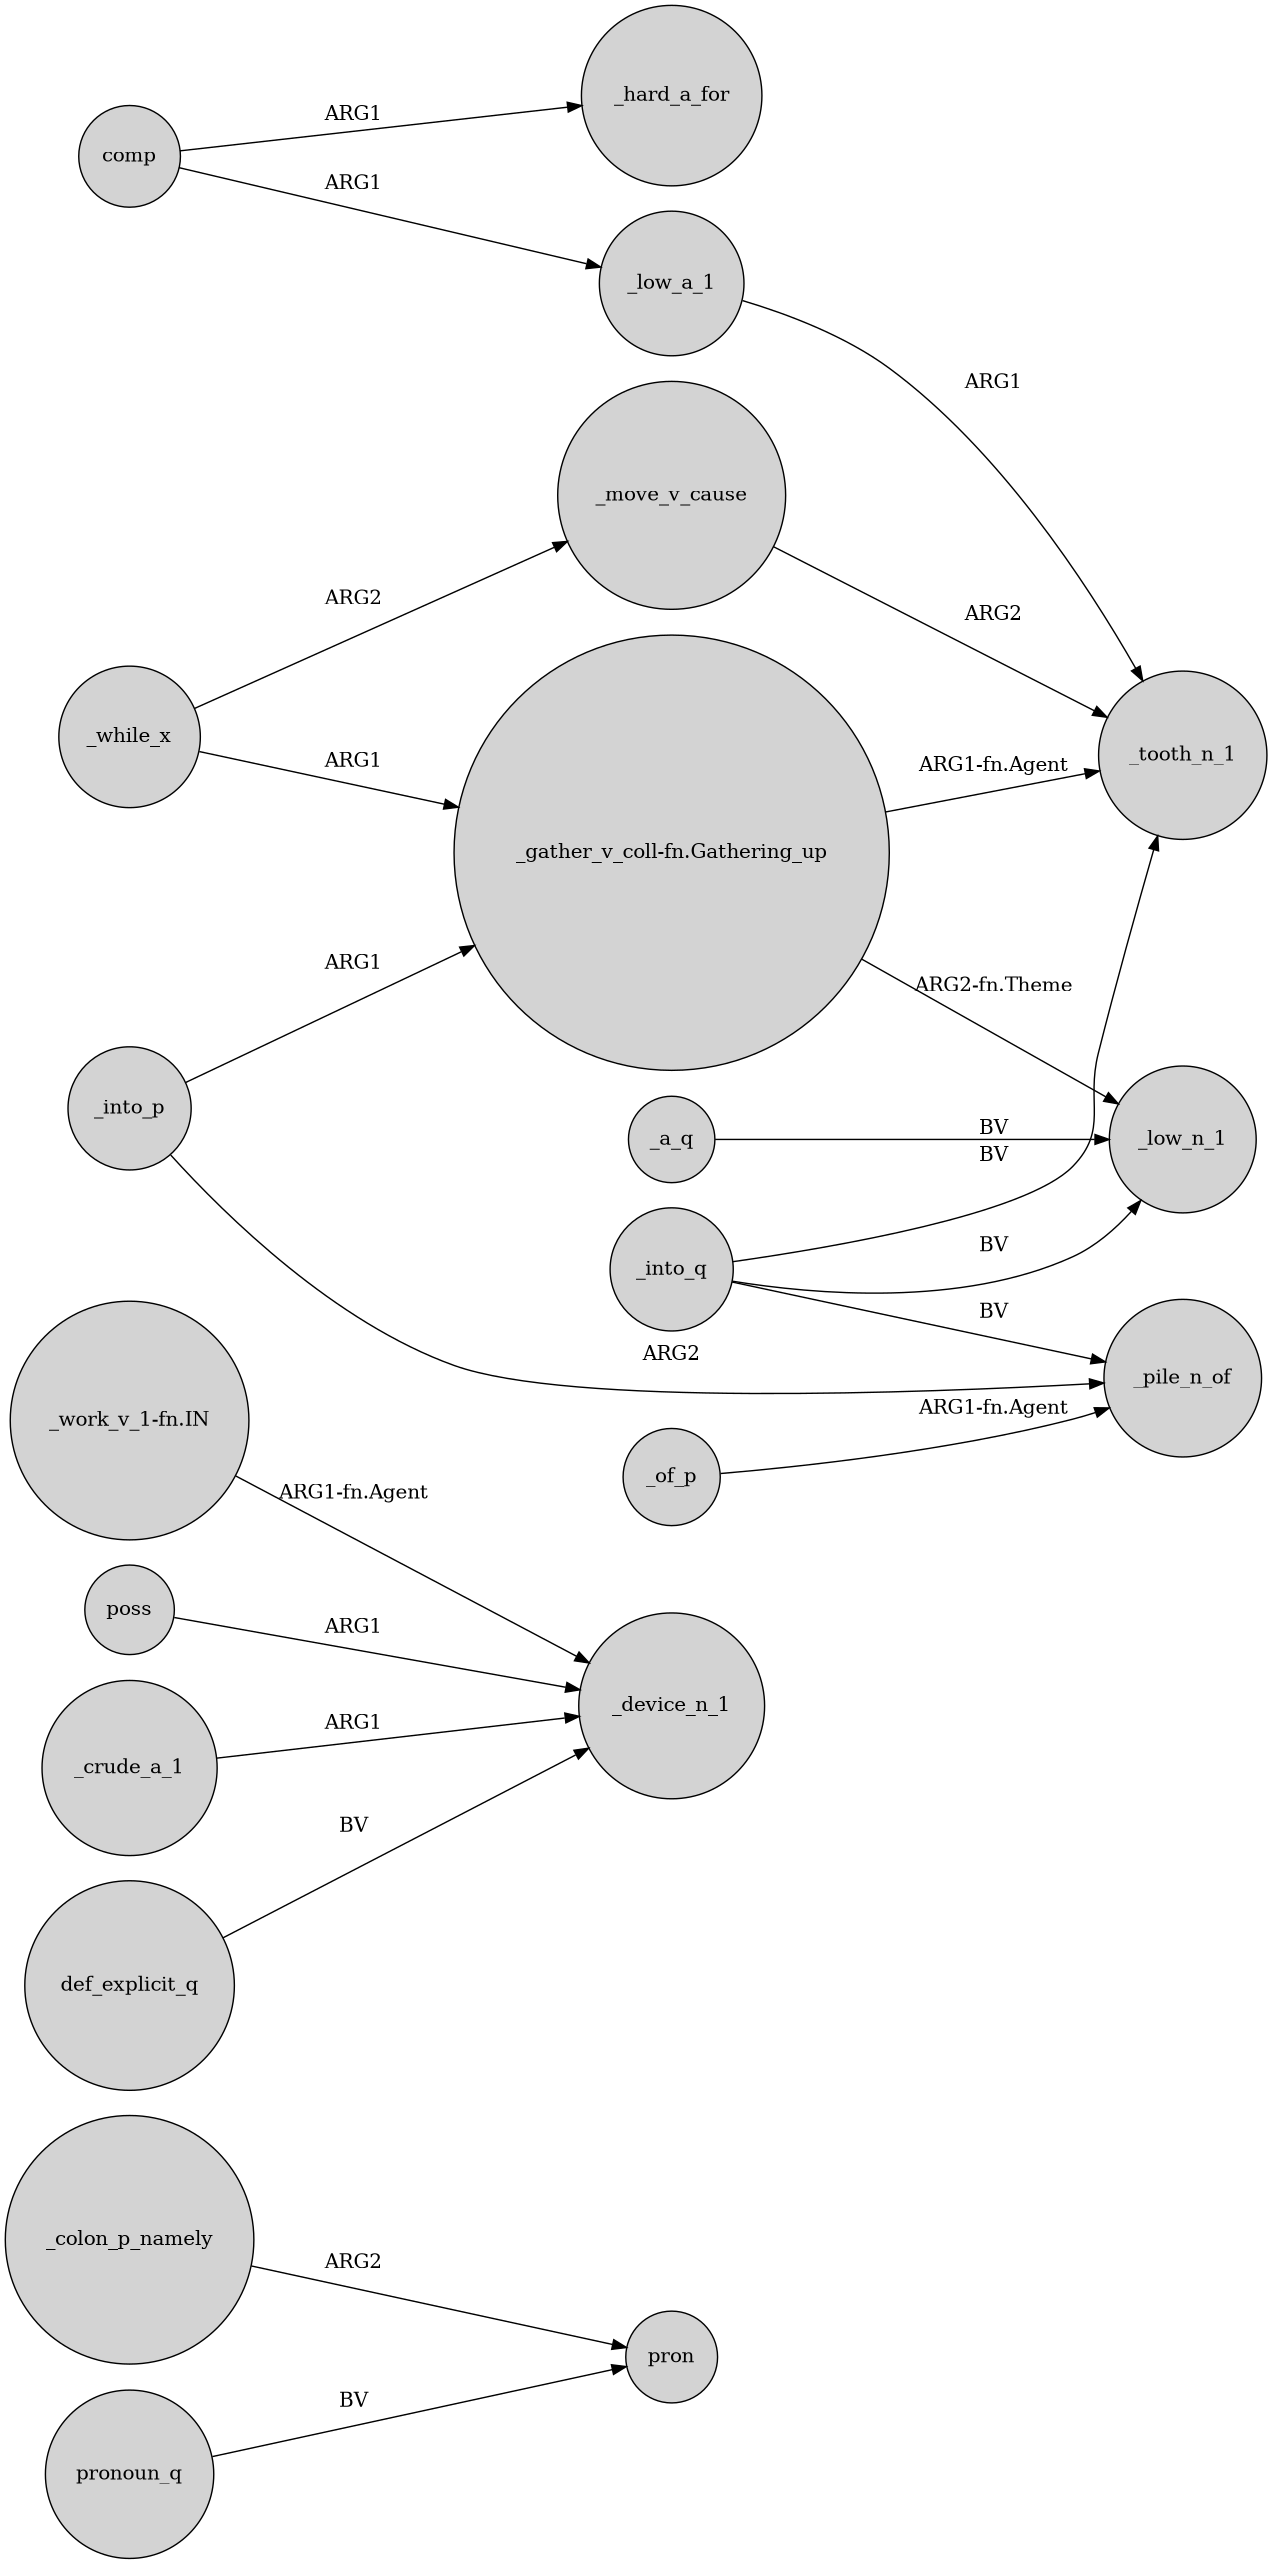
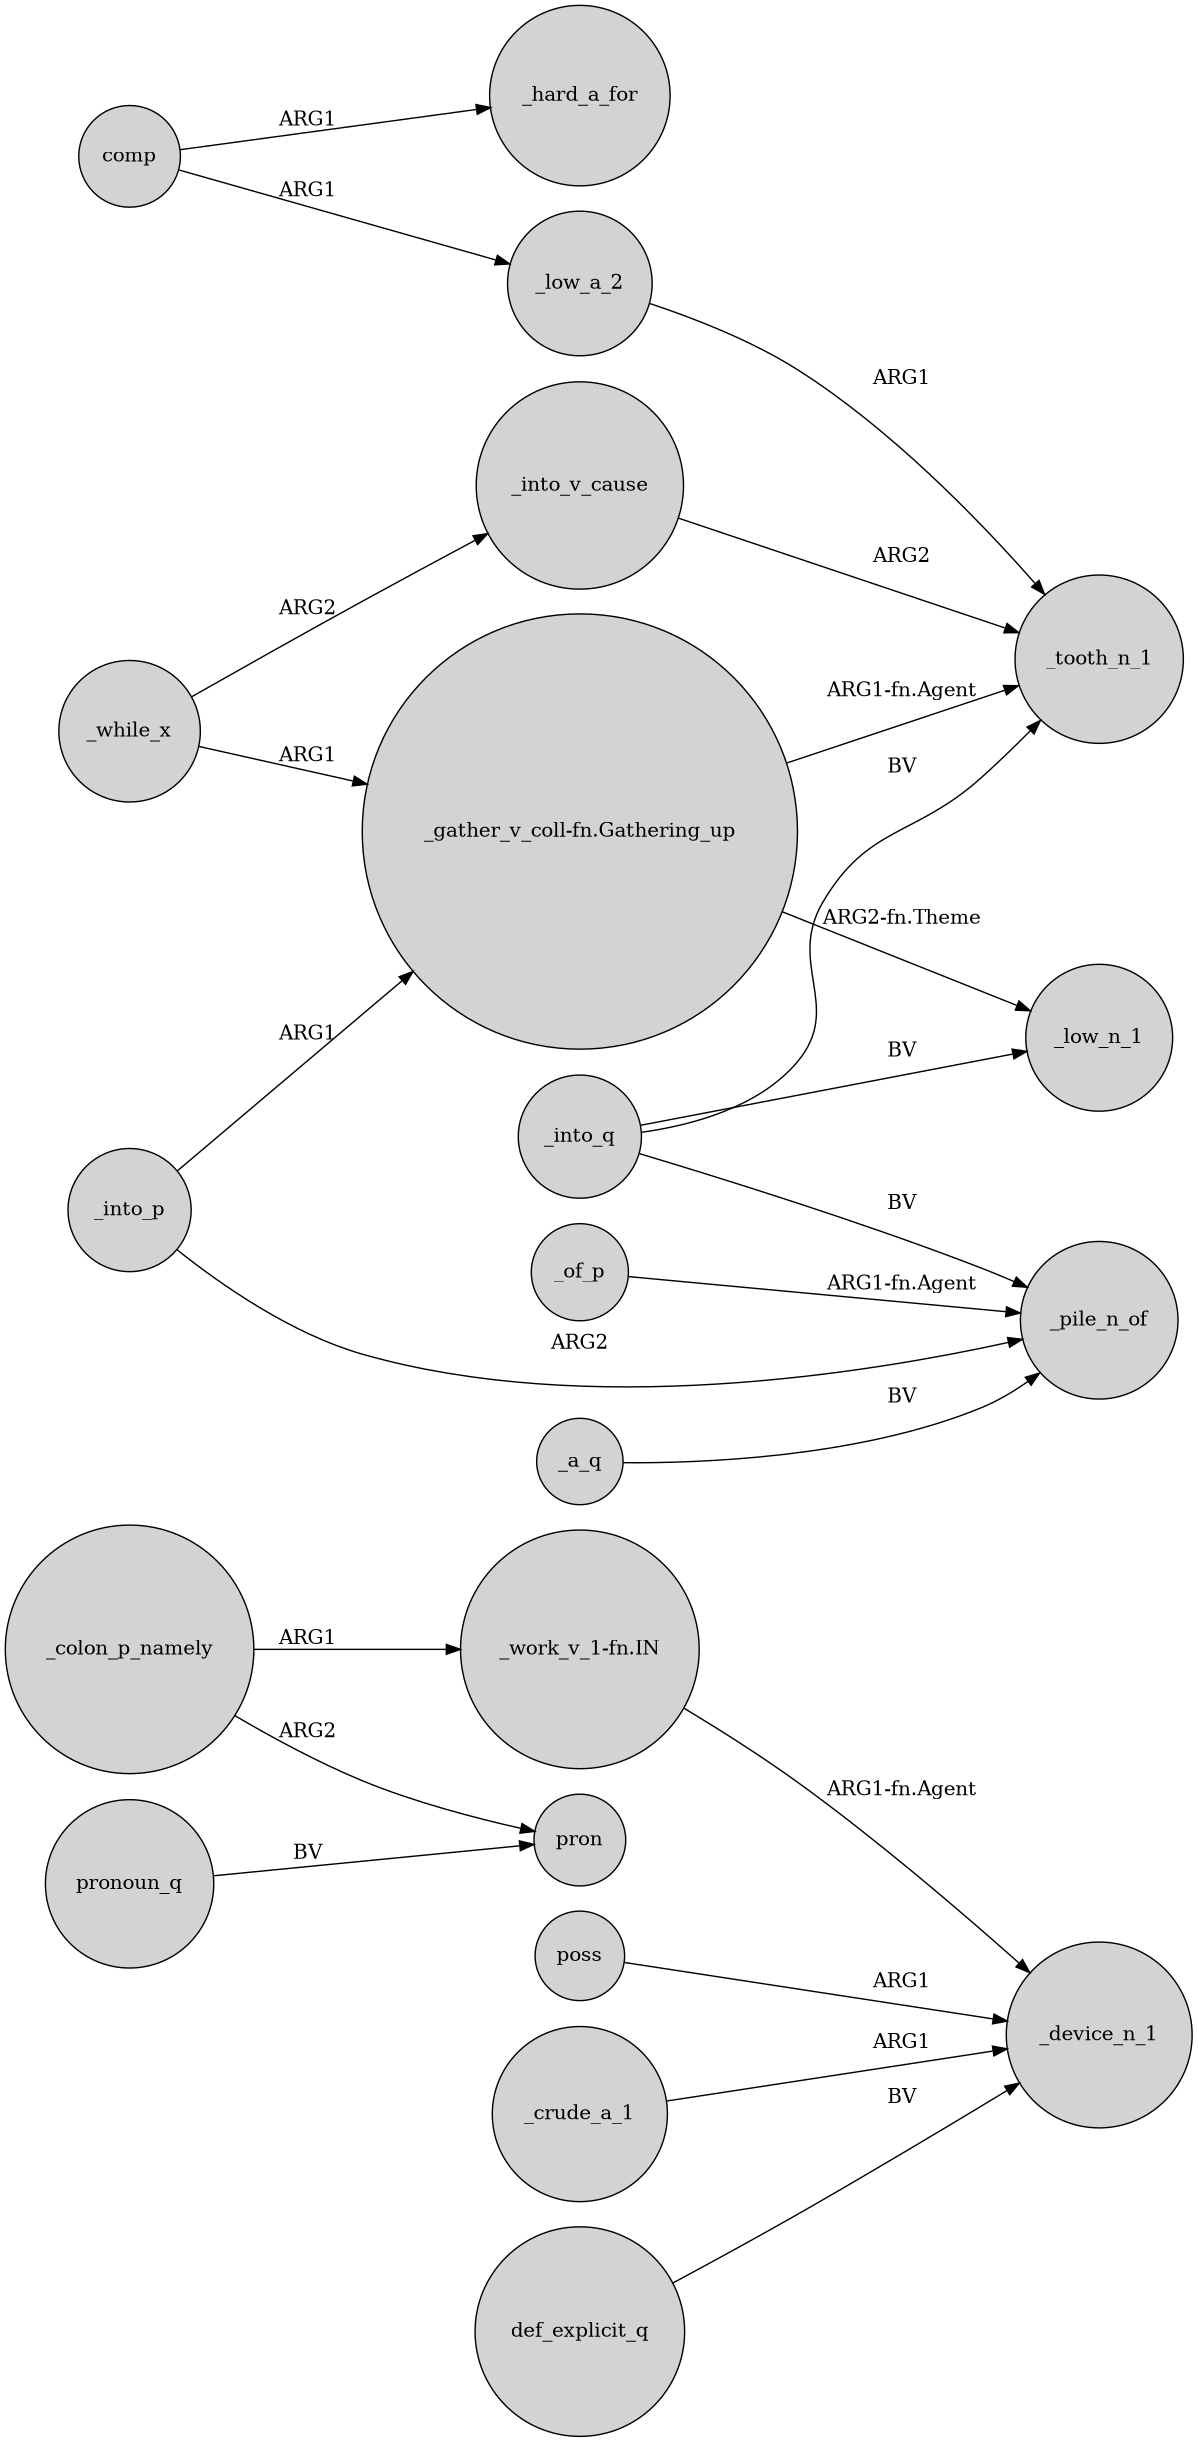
(672, 283) -> (580, 283)
(672, 495) -> (580, 485)
(905, 1139) -> (832, 1448)
none -> (350, 1649)
